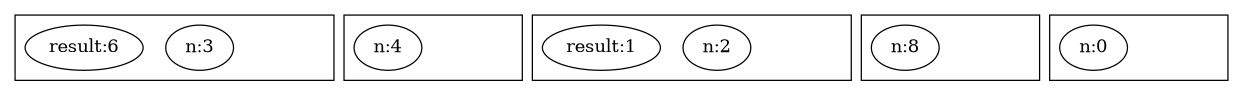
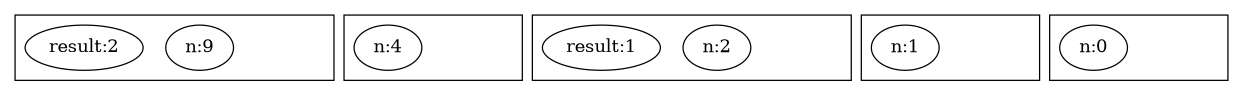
(84, 48) -> (84, 48)
(200, 48) -> (200, 48)
(905, 48) -> (905, 48)
